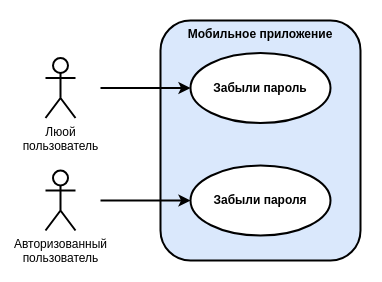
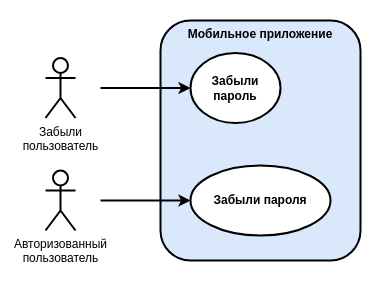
(261, 88) -> (236, 88)
(61, 140) -> (61, 140)
